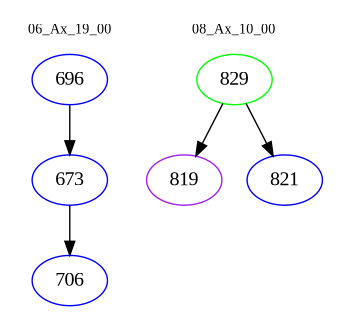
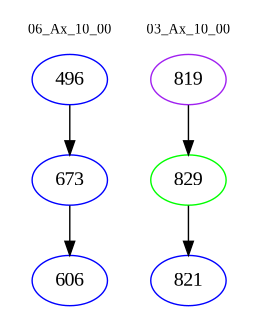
(70, 30) -> (70, 30)
(234, 30) -> (189, 30)
(70, 80) -> (70, 80)
(213, 124) -> (188, 123)
(70, 281) -> (70, 281)
